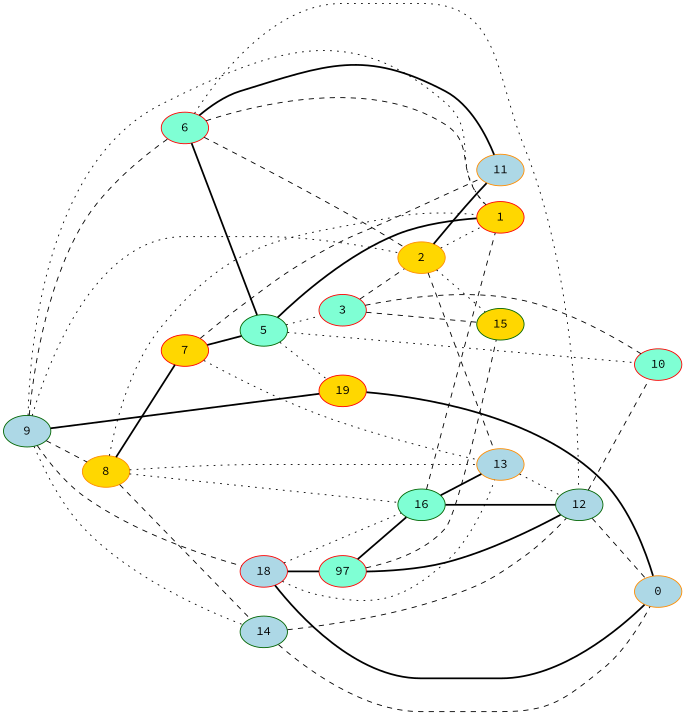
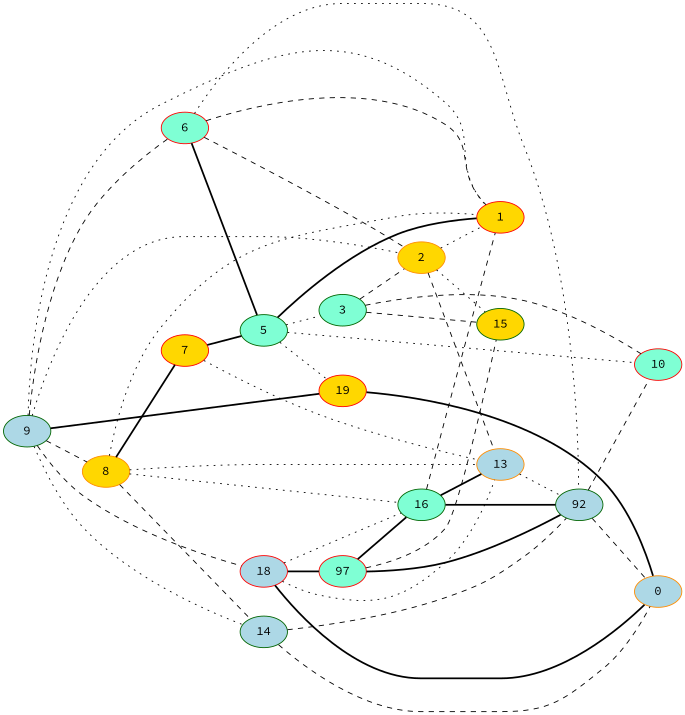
(500, 170) -> none
(343, 310) -> (343, 310)
(579, 505) -> (579, 505)
